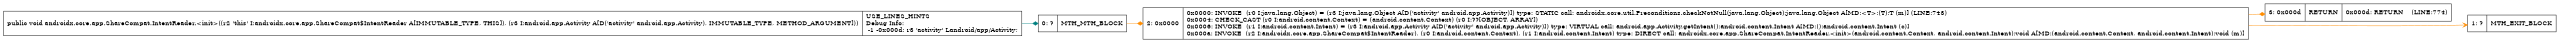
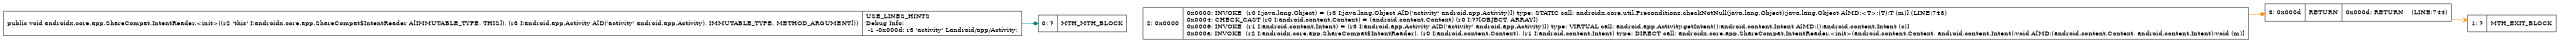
(2397, 12) -> (2397, 12)
(1132, 23) -> none
(2356, 26) -> (2457, 20)
